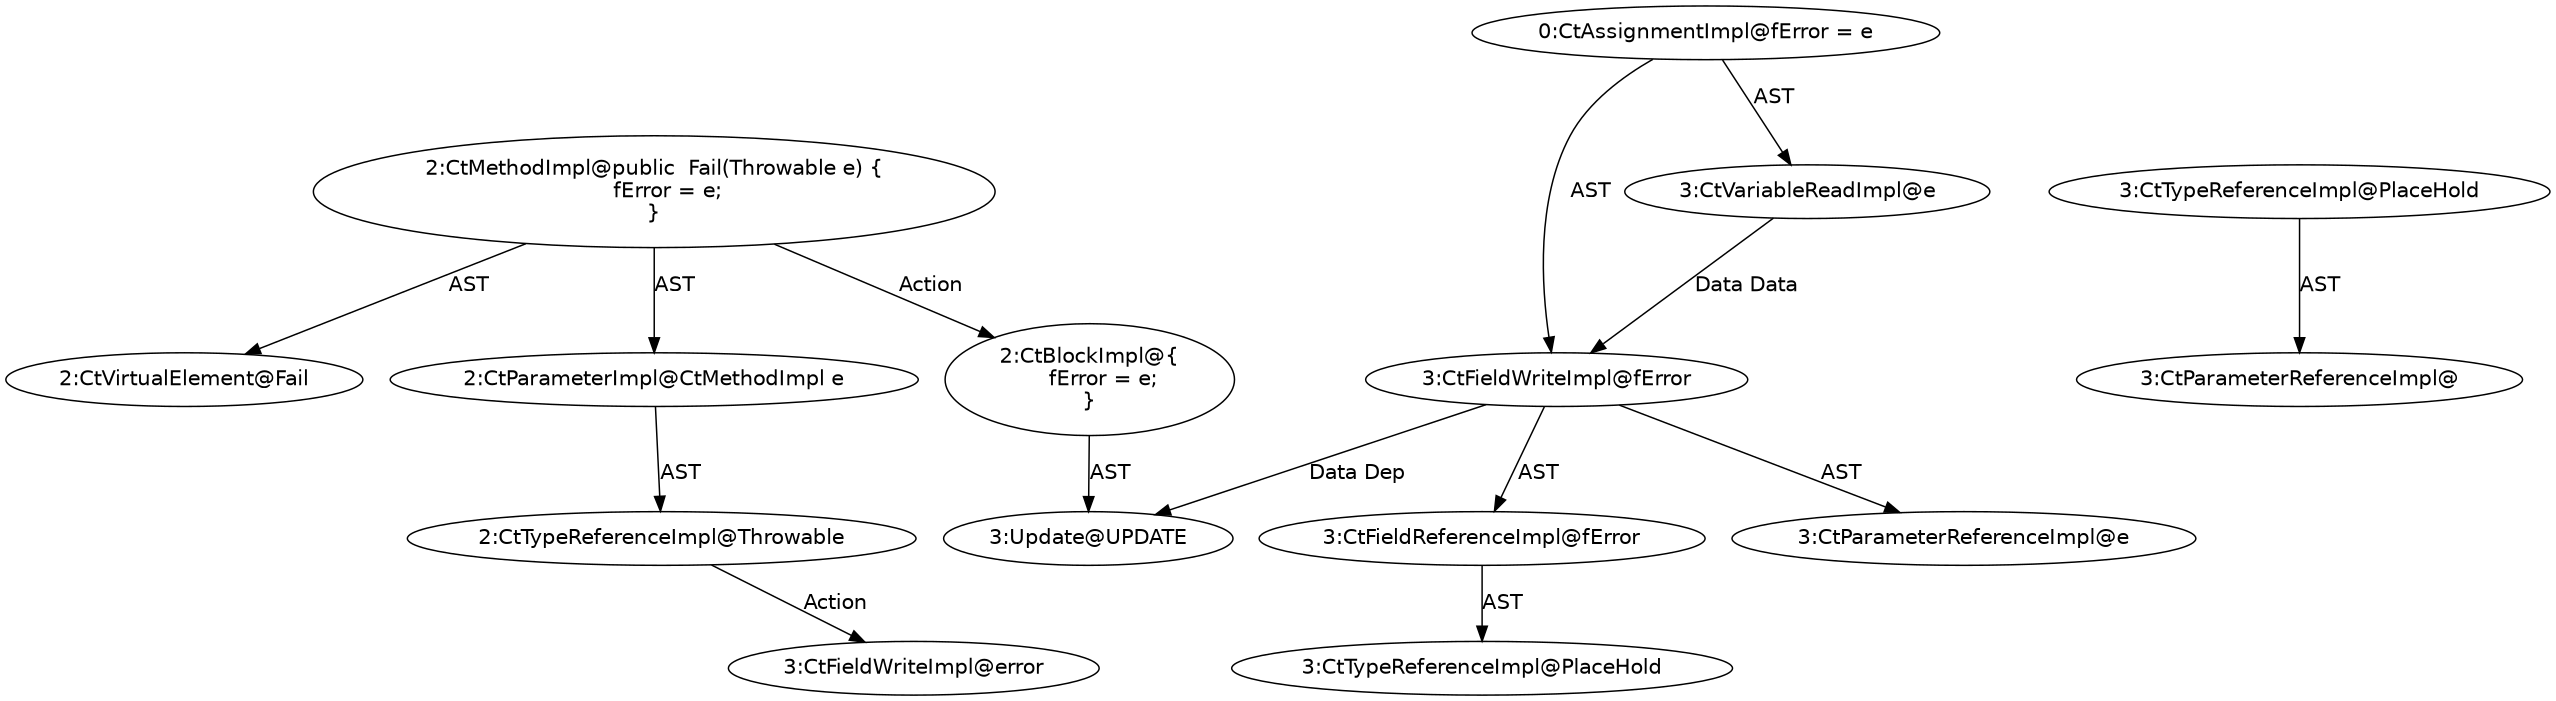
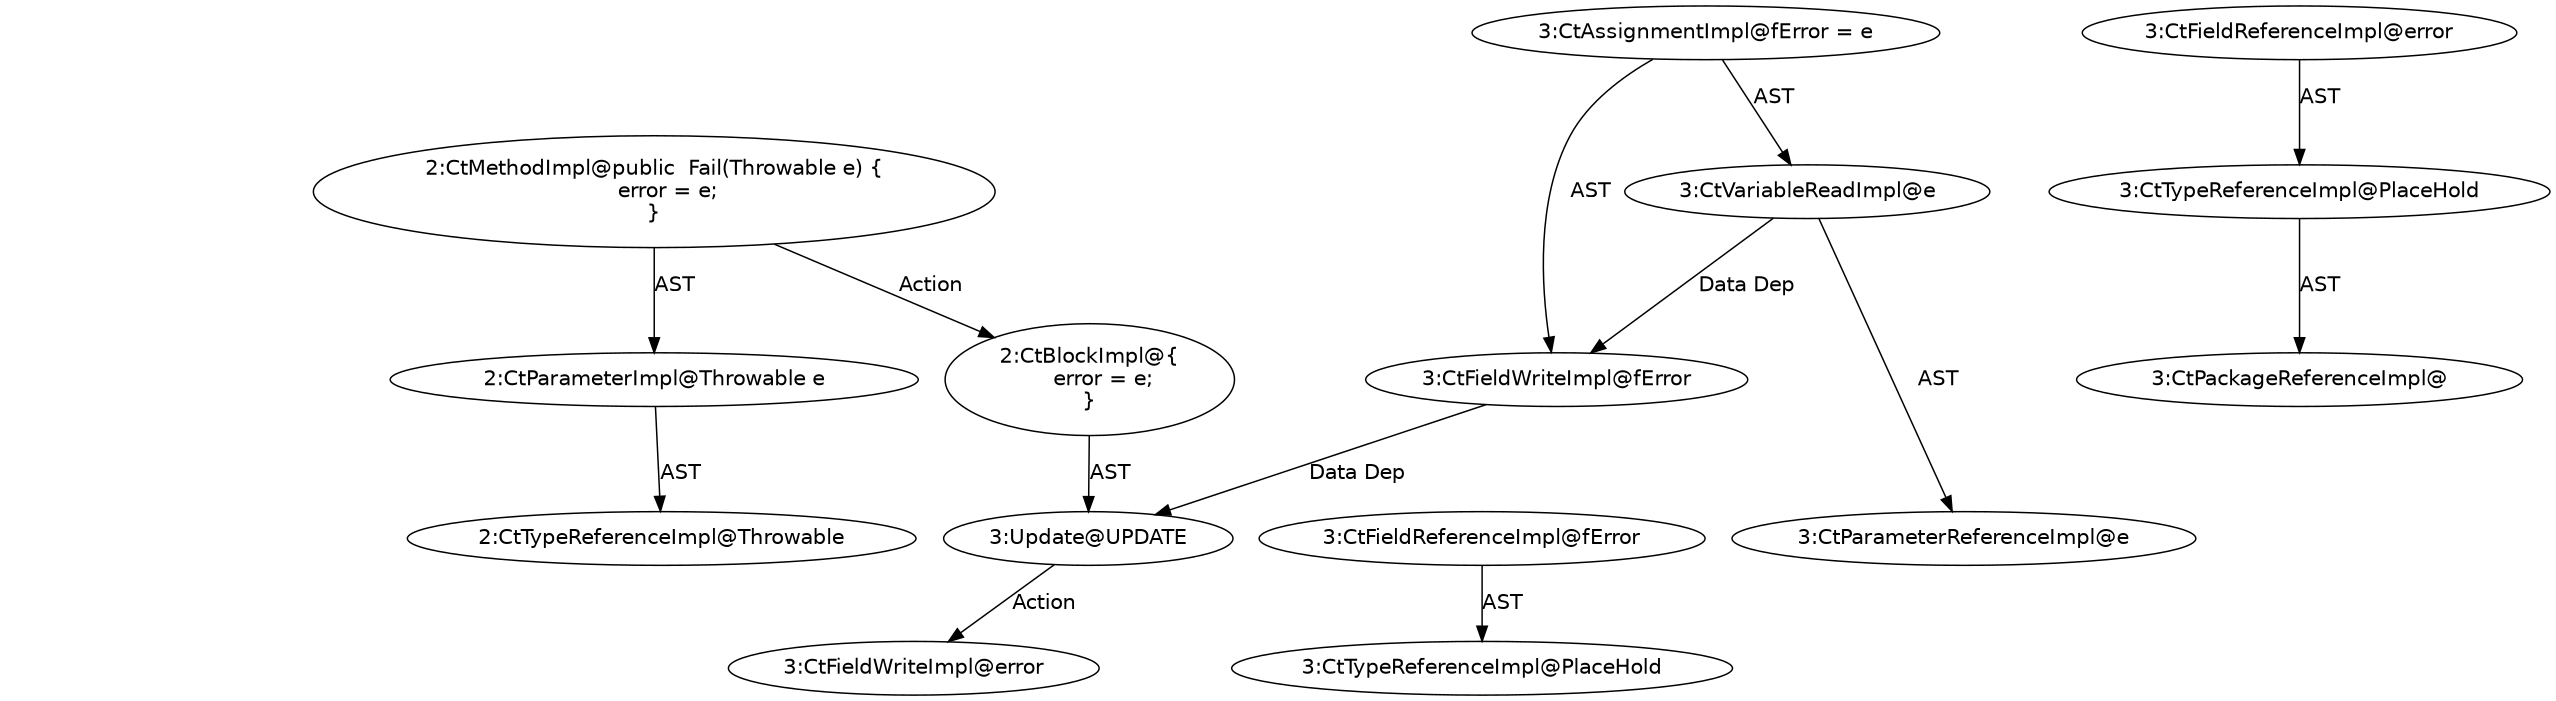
(1706, 33) -> (1706, 33)
none -> (2300, 33)
(654, 192) -> (654, 192)
(1747, 286) -> (1747, 286)
(184, 380) -> none
(654, 380) -> (654, 380)
(1090, 380) -> (1090, 380)
(2300, 380) -> (2300, 380)
(1523, 452) -> none
(1753, 456) -> (1882, 358)
(781, 600) -> (1007, 599)
